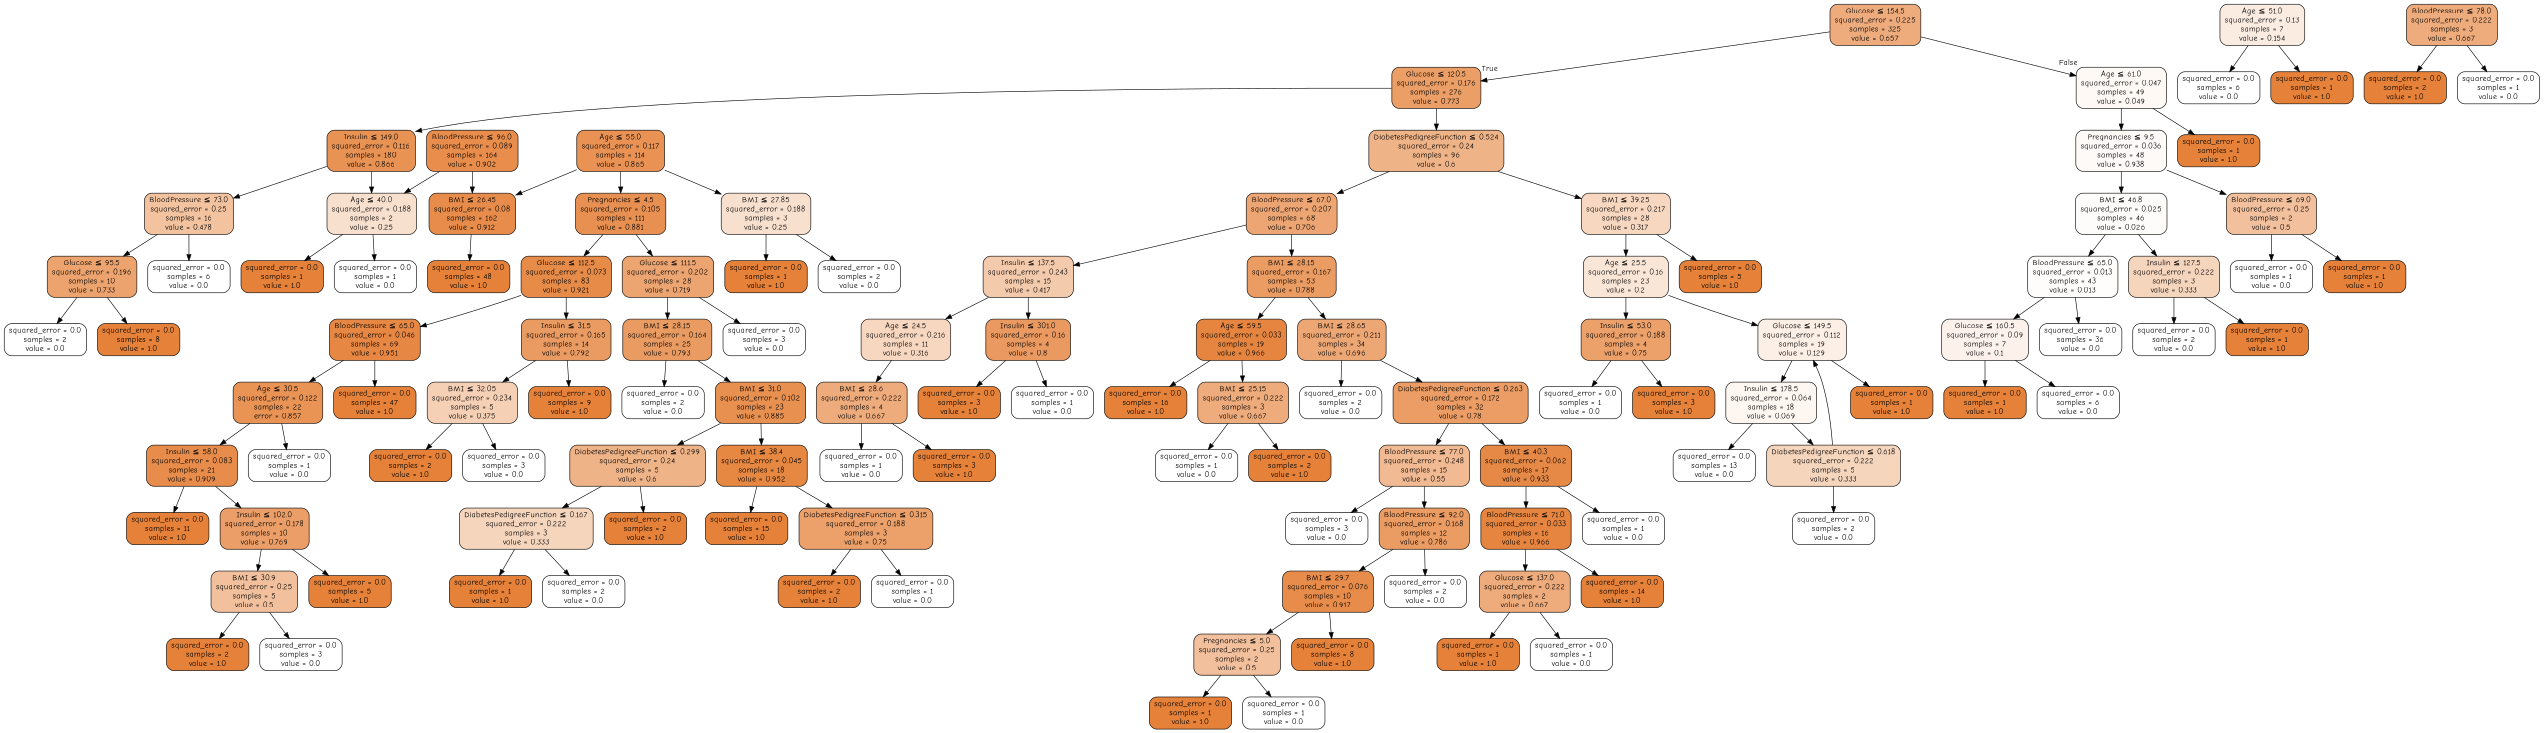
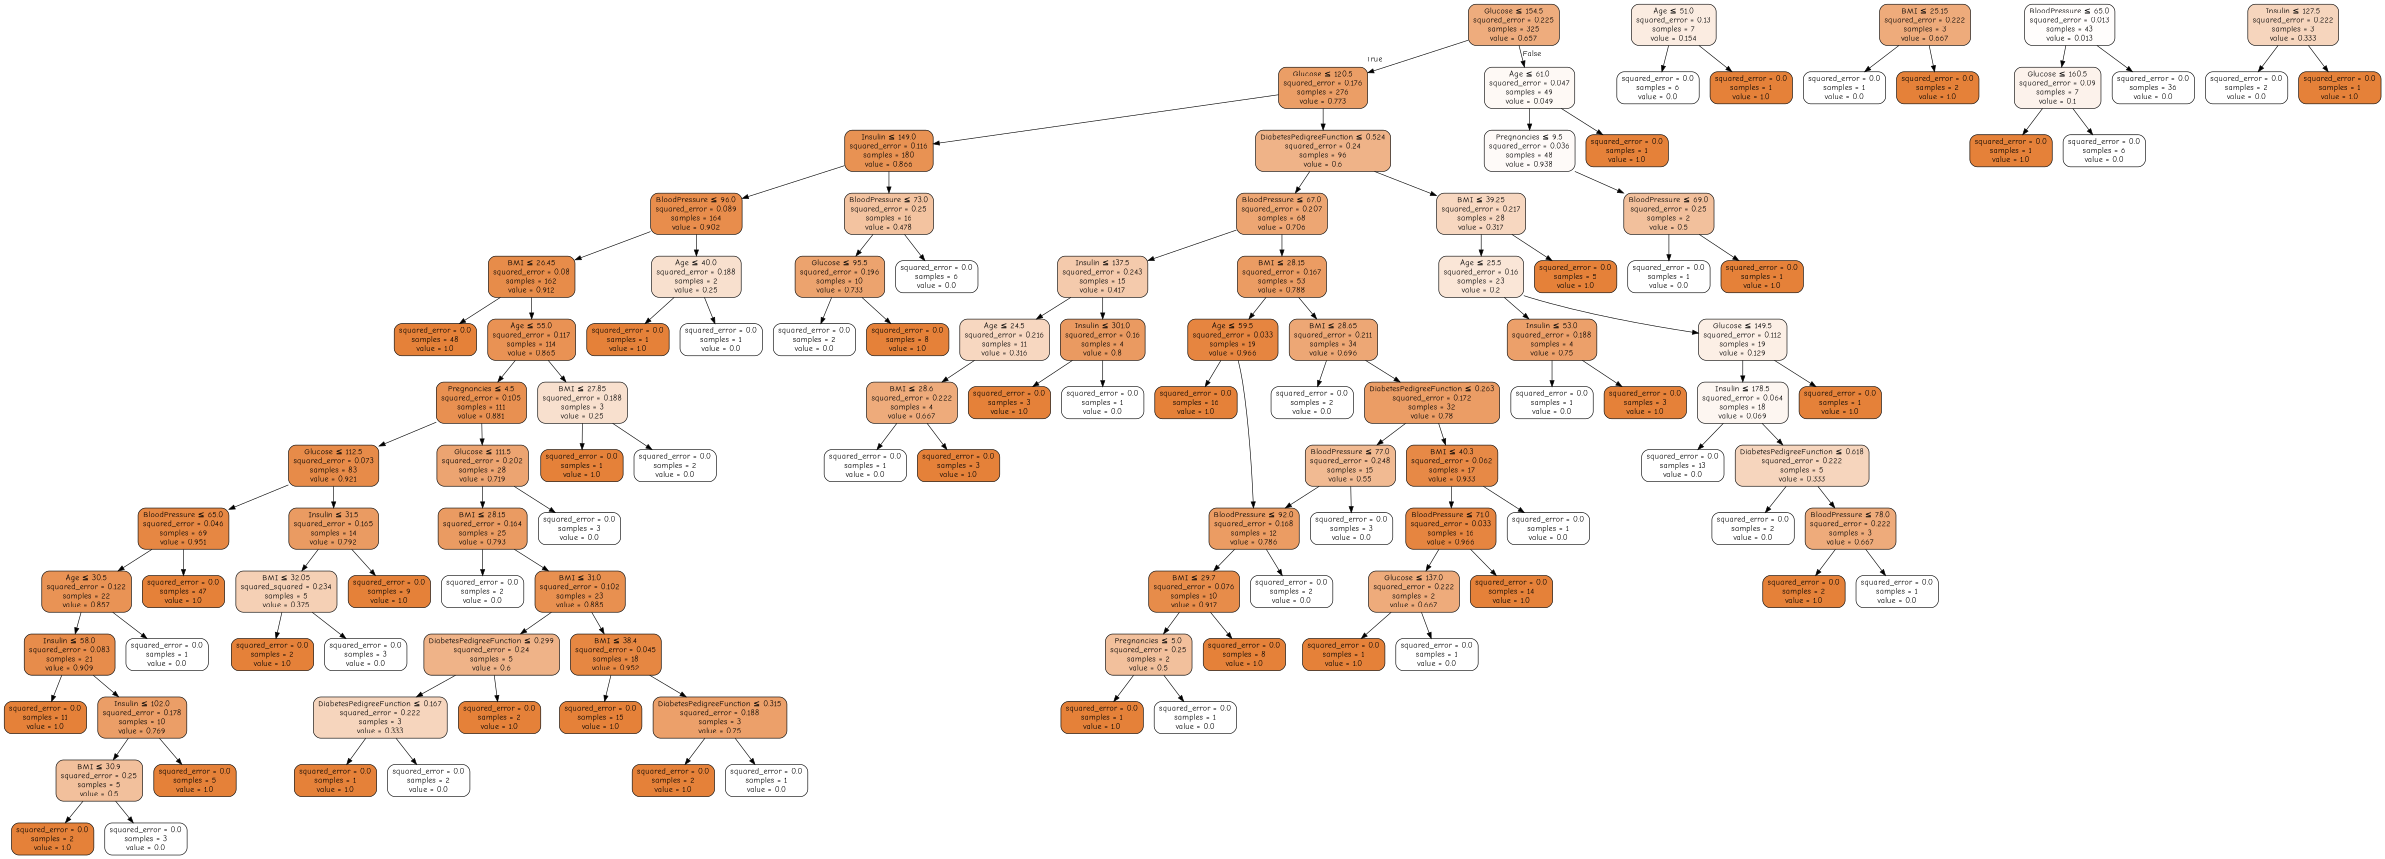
(371, 179) -> (796, 181)
(549, 181) -> (532, 305)
(2121, 214) -> none
(1242, 368) -> (1248, 431)
(472, 398) -> (286, 587)
(1827, 405) -> (1824, 495)
(278, 416) -> (87, 605)
